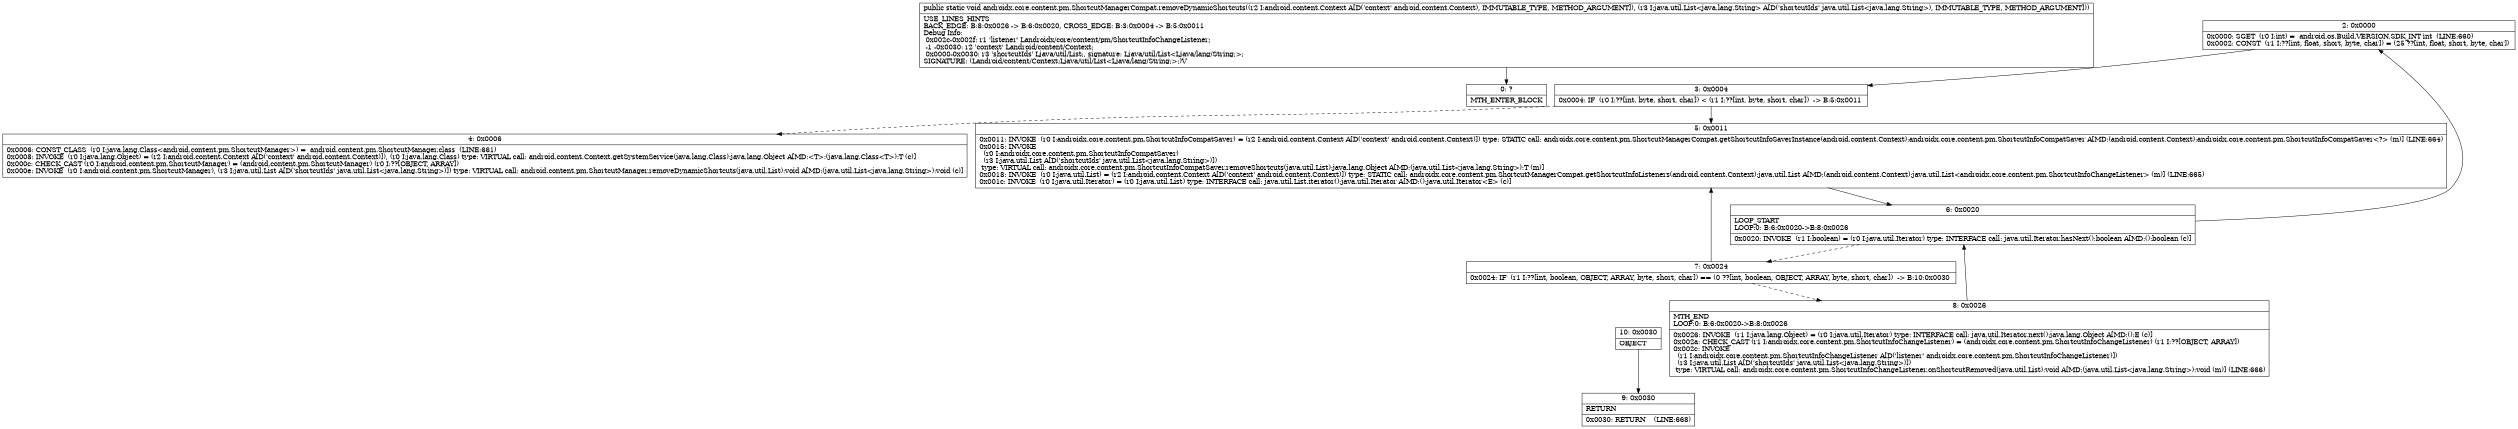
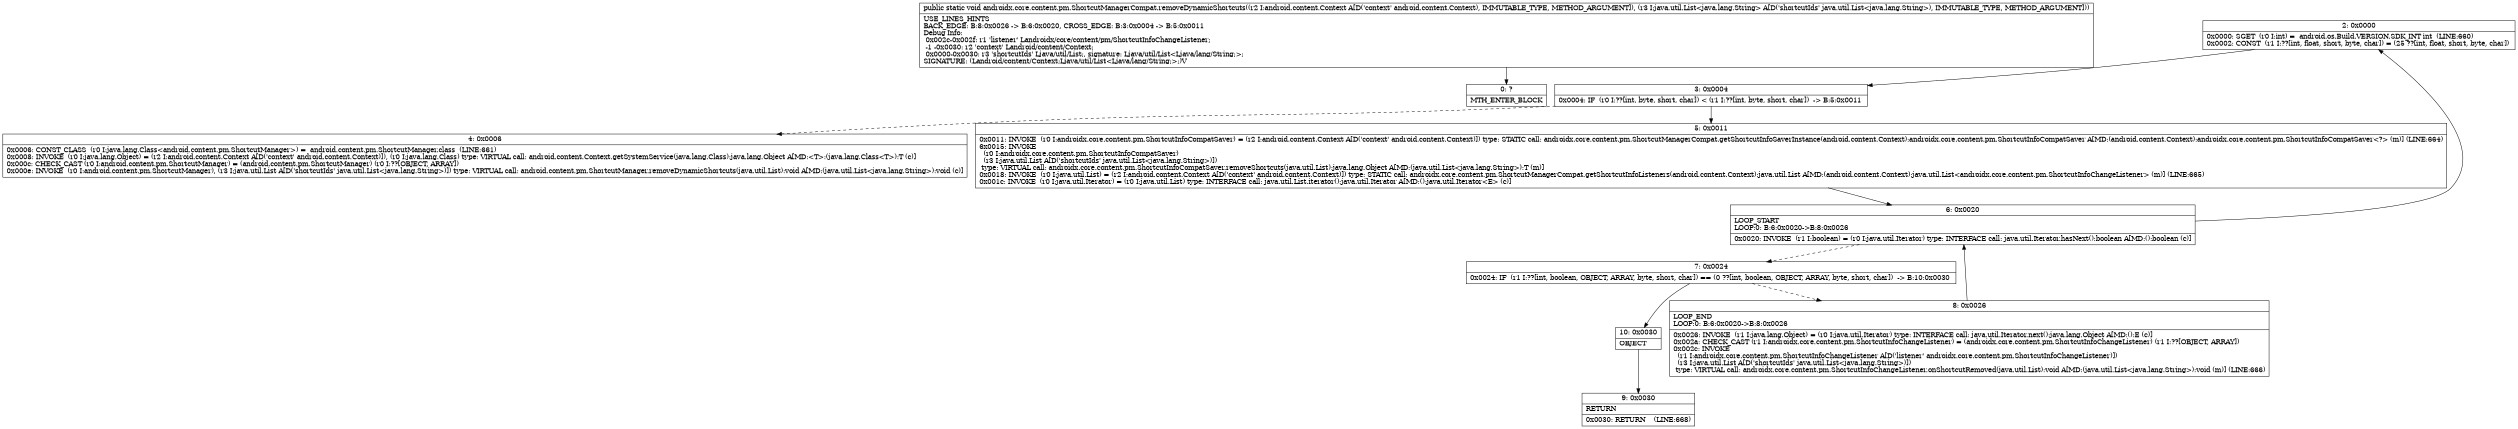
(1010, 147) -> (1010, 147)
(1711, 227) -> (1665, 300)
(1691, 317) -> (1693, 317)
